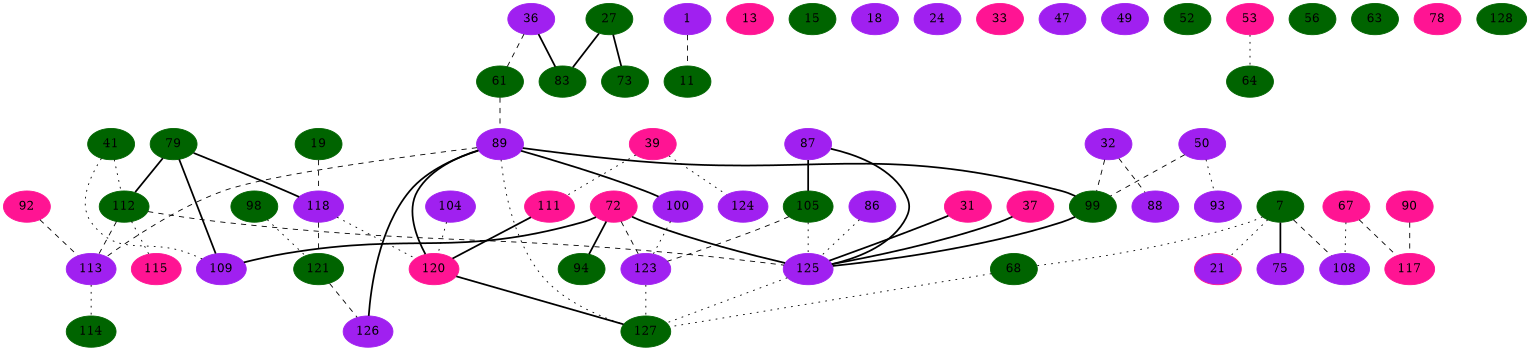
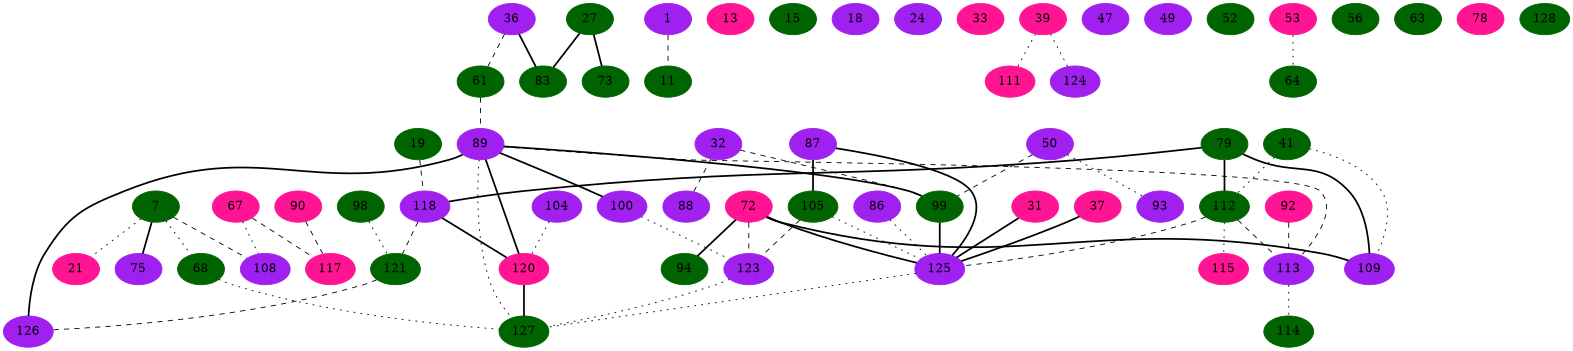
(359, 229) -> (474, 238)
(500, 234) -> none
(1218, 269) -> (76, 269)
